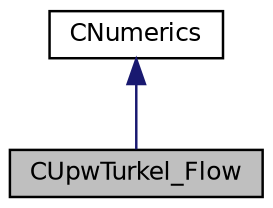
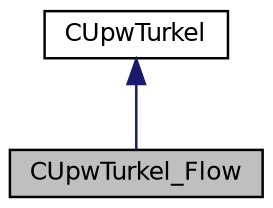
(136, 35) -> (136, 35)
